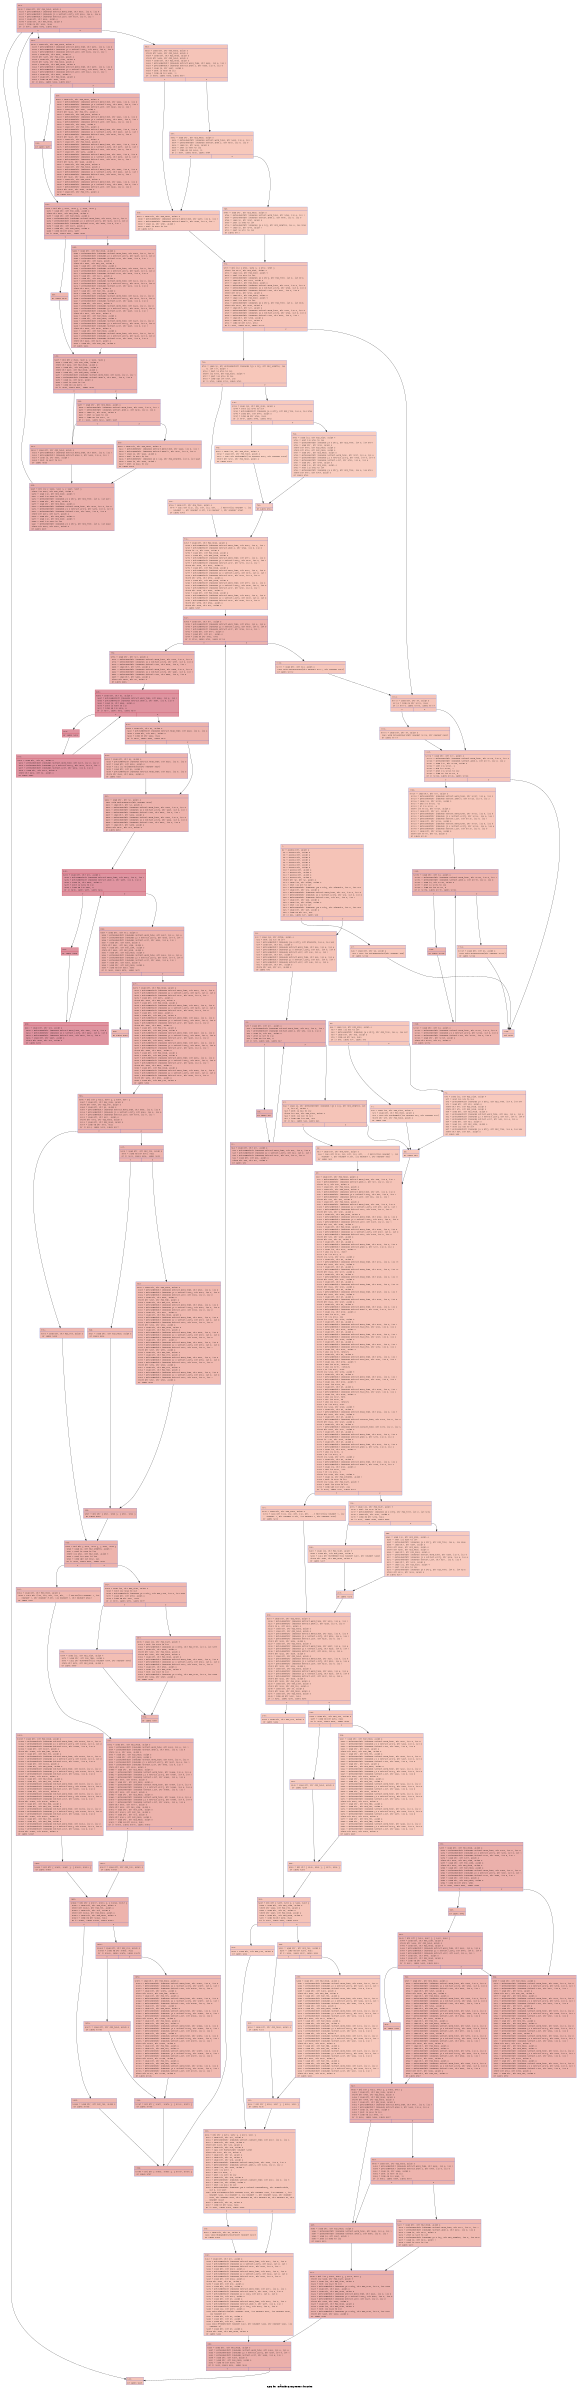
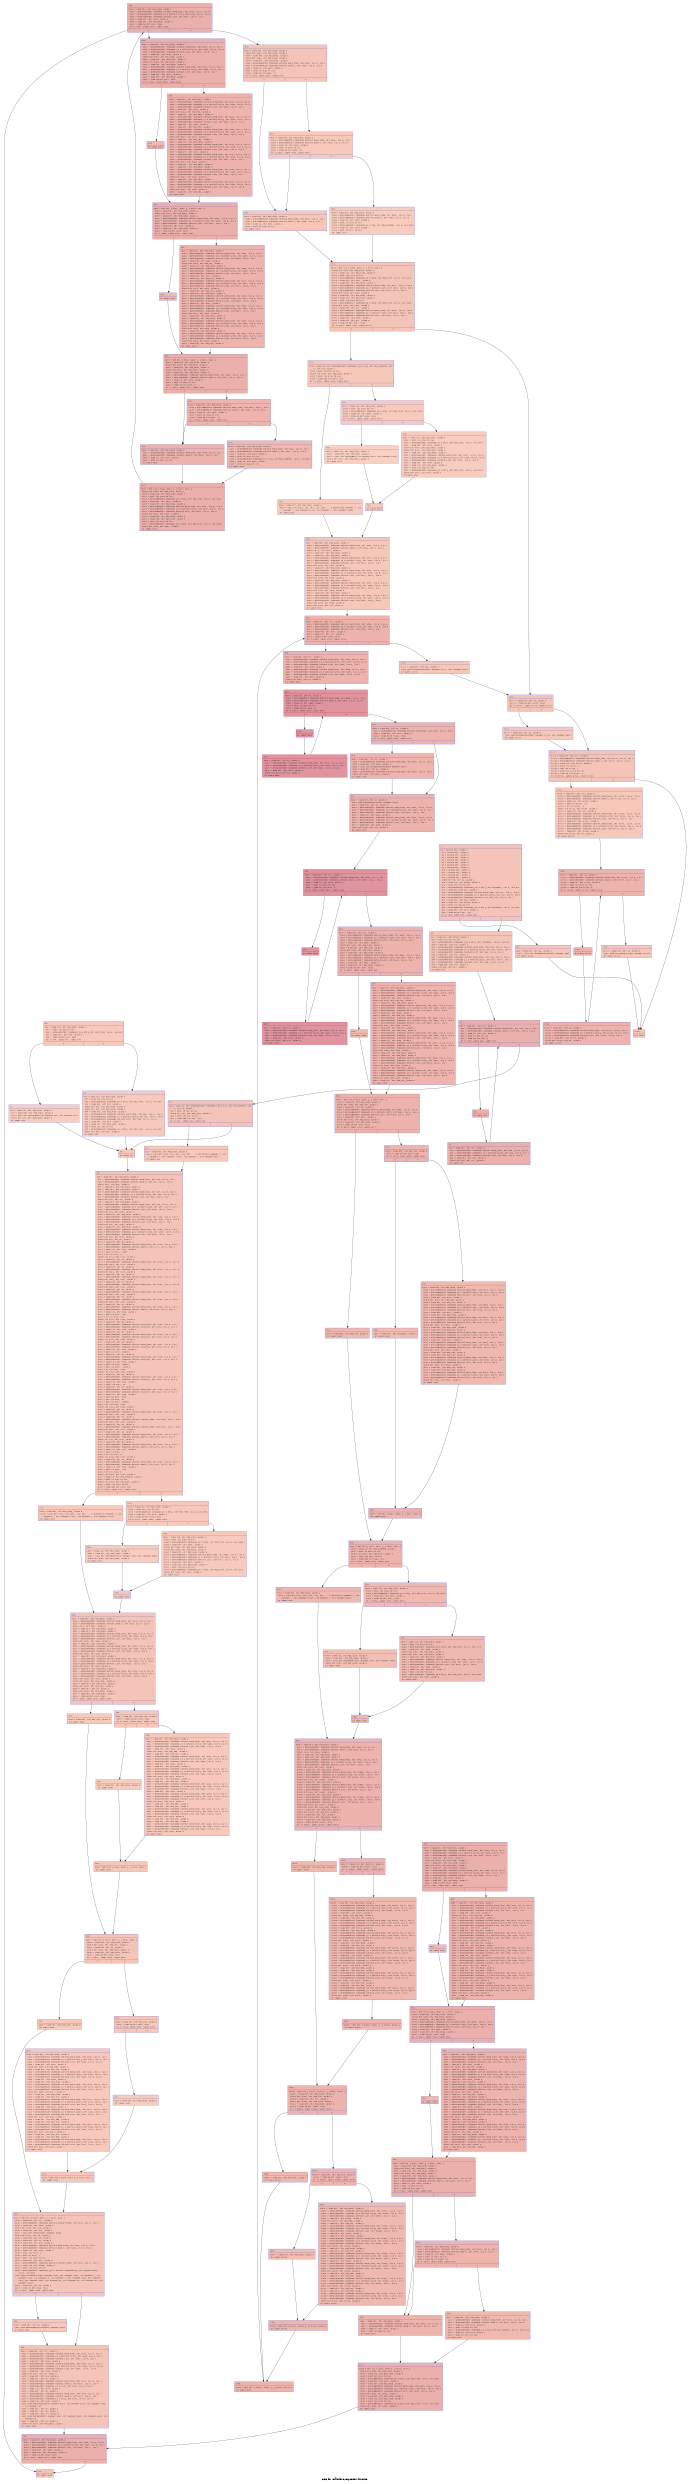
none -> (362, 1867)
(334, 1962) -> none
(486, 1972) -> (464, 2002)
